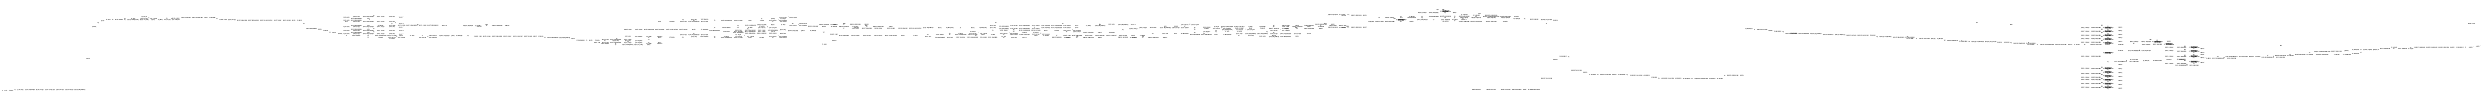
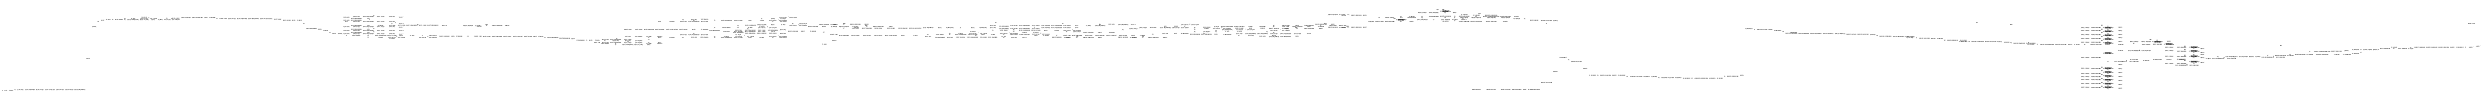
none -> (1963, 40)
